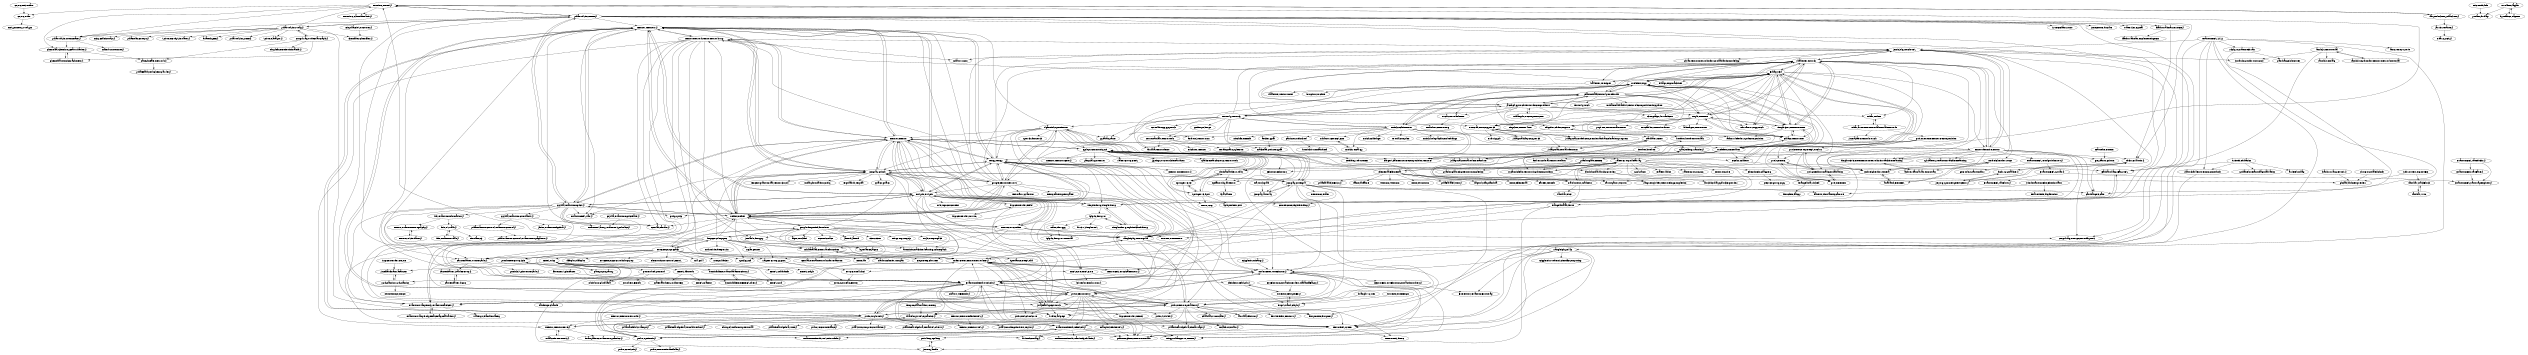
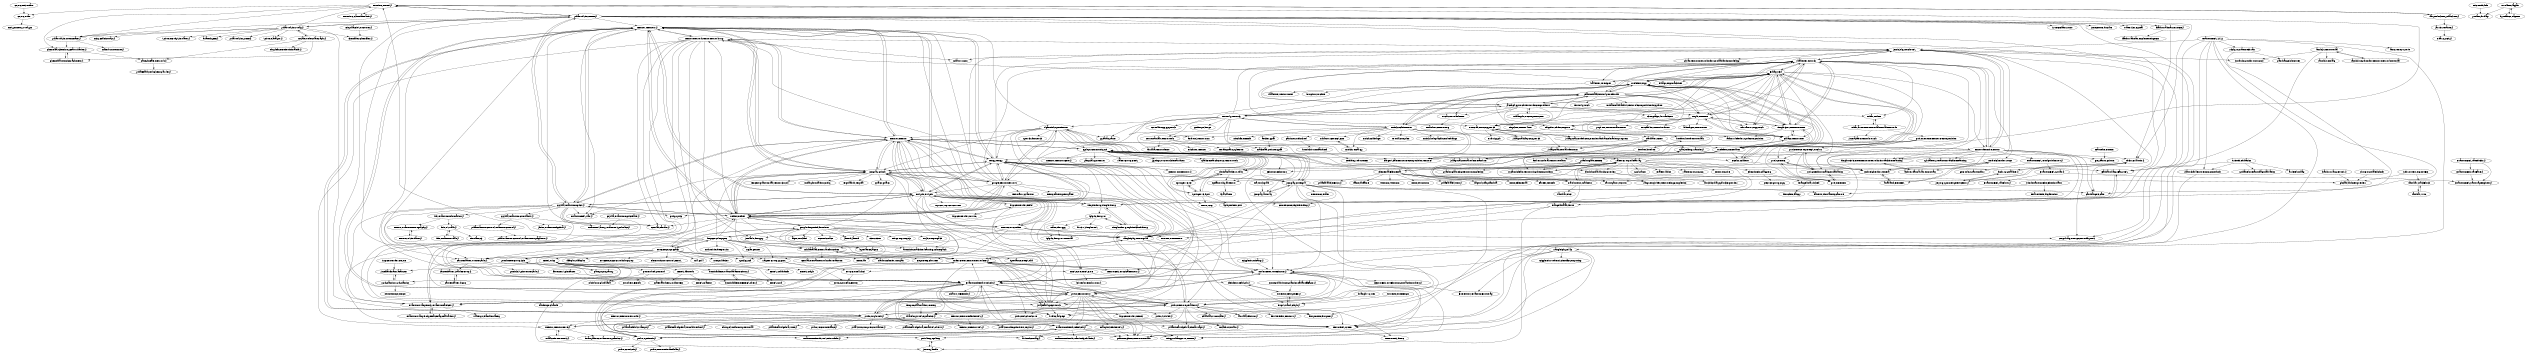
(138, 39) -> none
(312, 39) -> (312, 39)
(1289, 102) -> (1781, 108)
(948, 205) -> (948, 205)
(1292, 283) -> (1292, 283)
(1132, 323) -> (634, 299)
